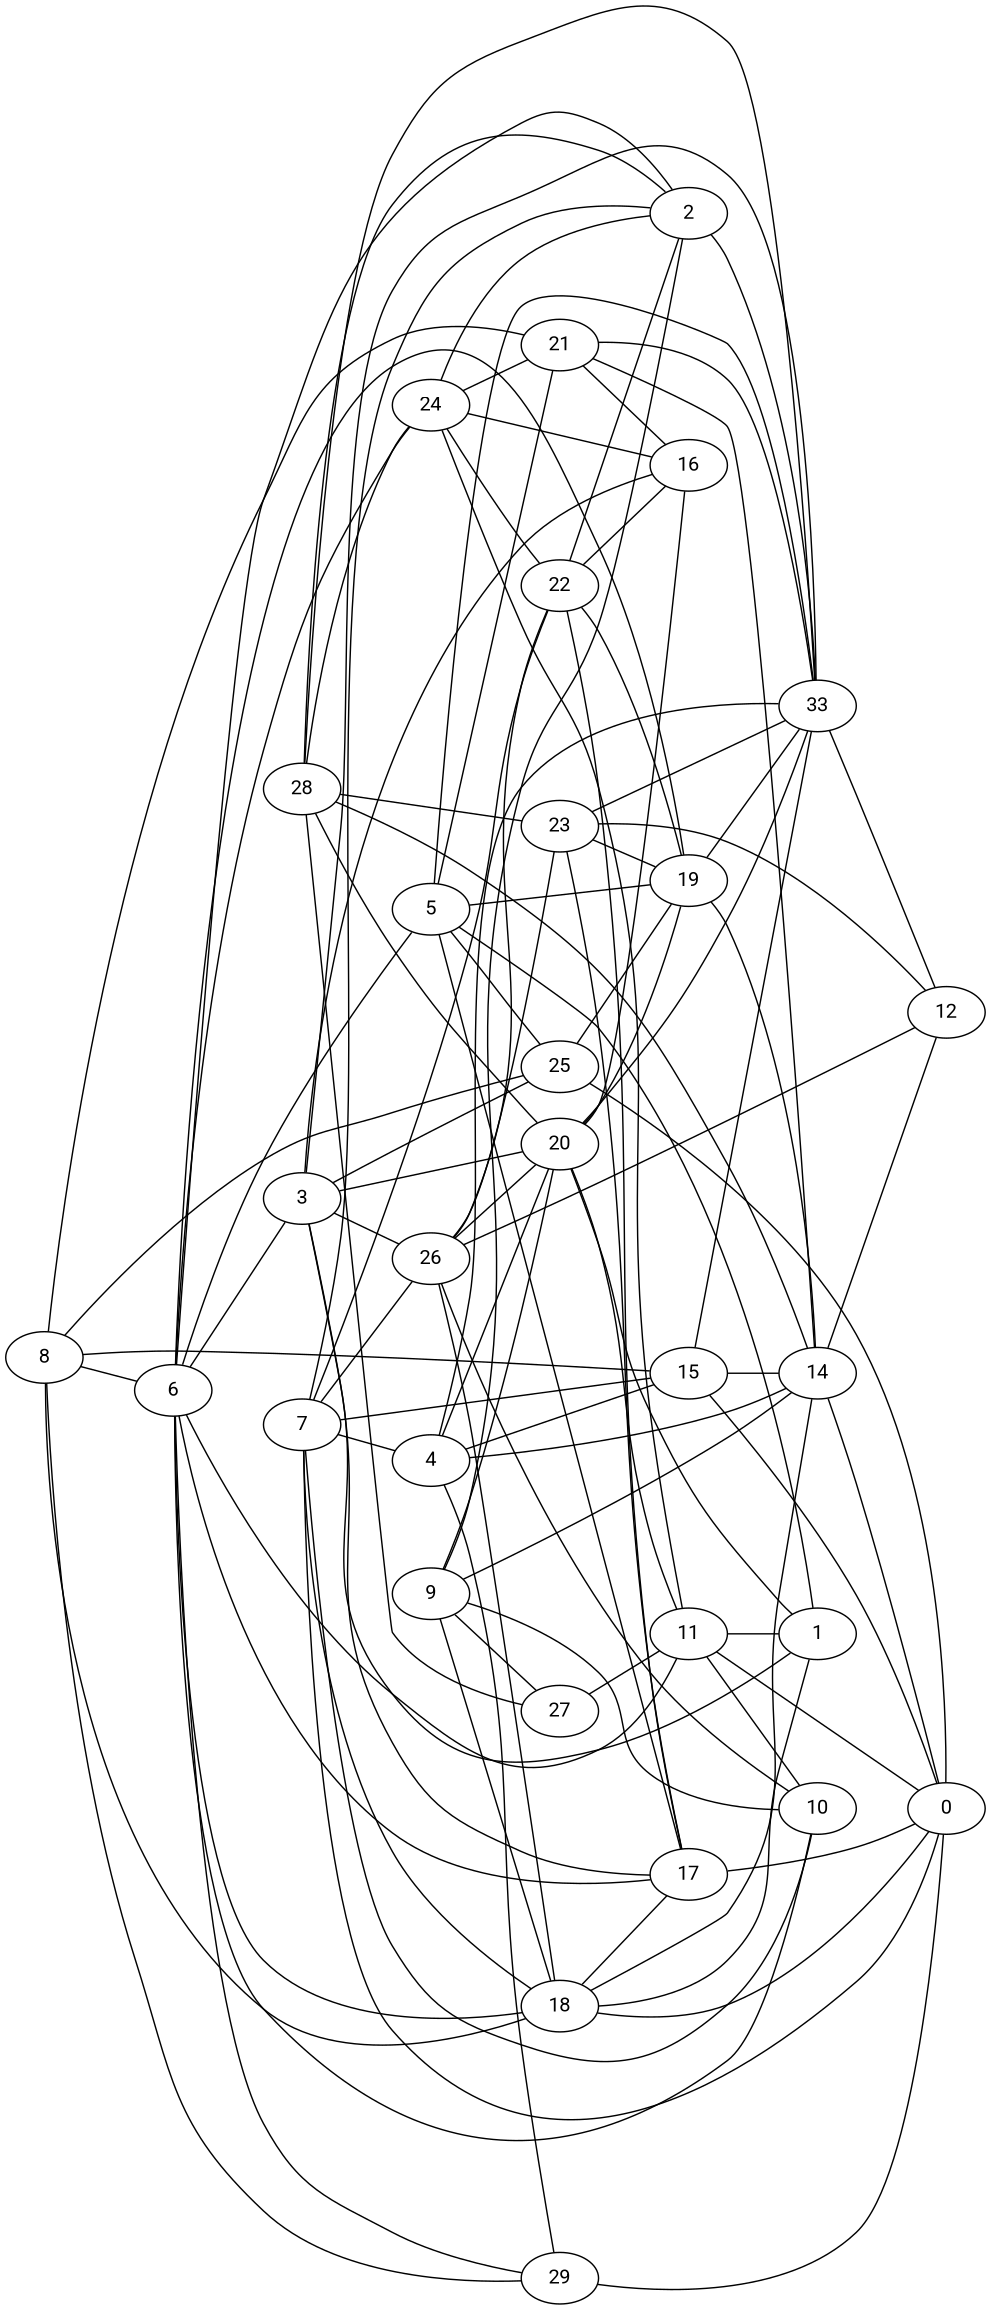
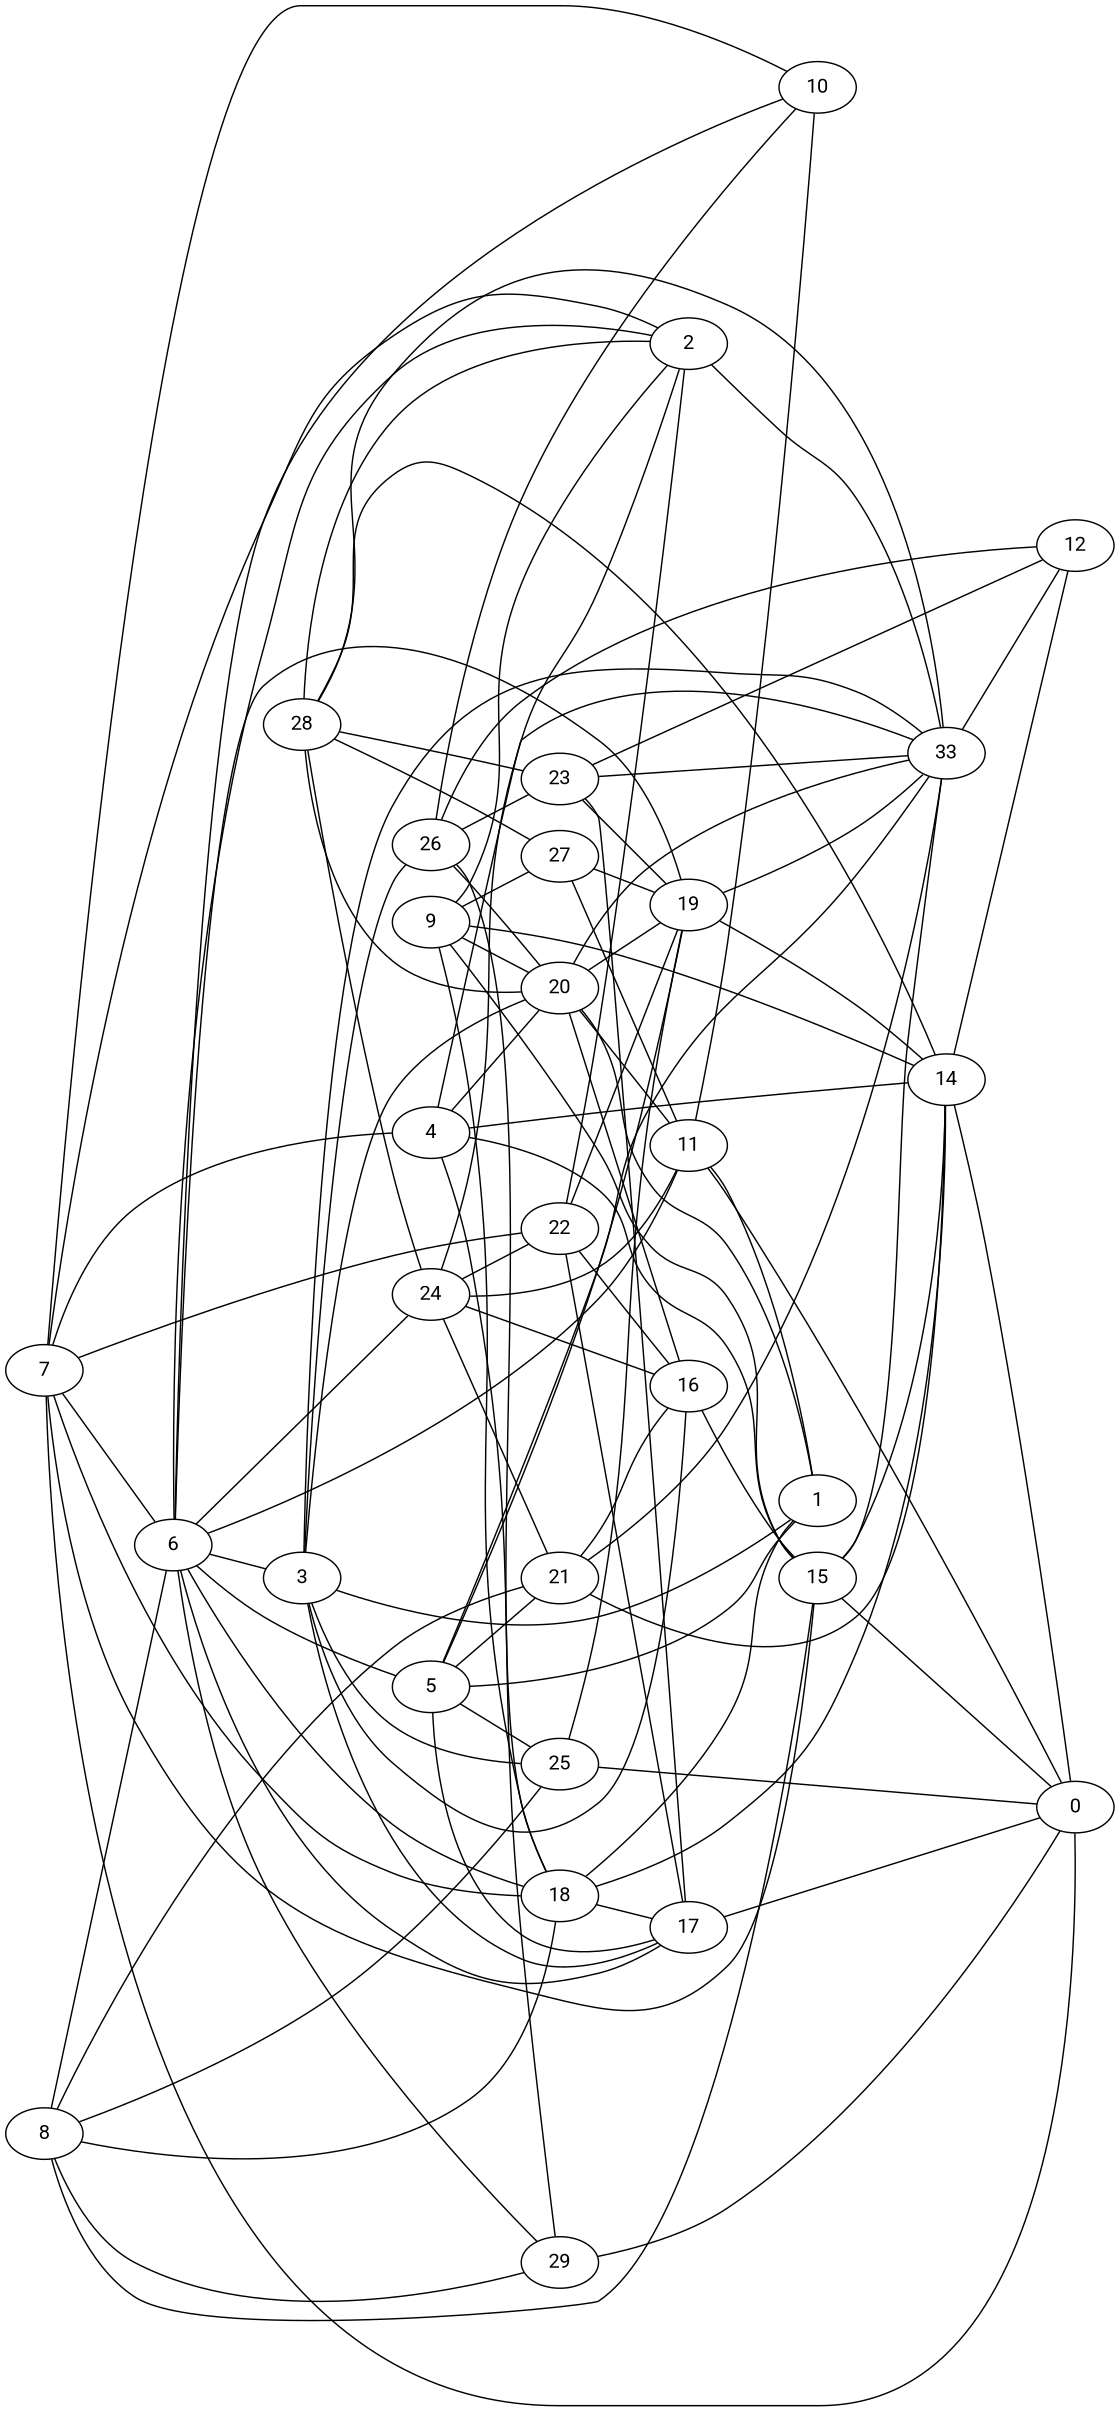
none -> (624, 881)
(507, 926) -> none
(369, 1339) -> (109, 1458)
none -> (744, 1487)
(621, 1718) -> (653, 1248)
(788, 1972) -> none
